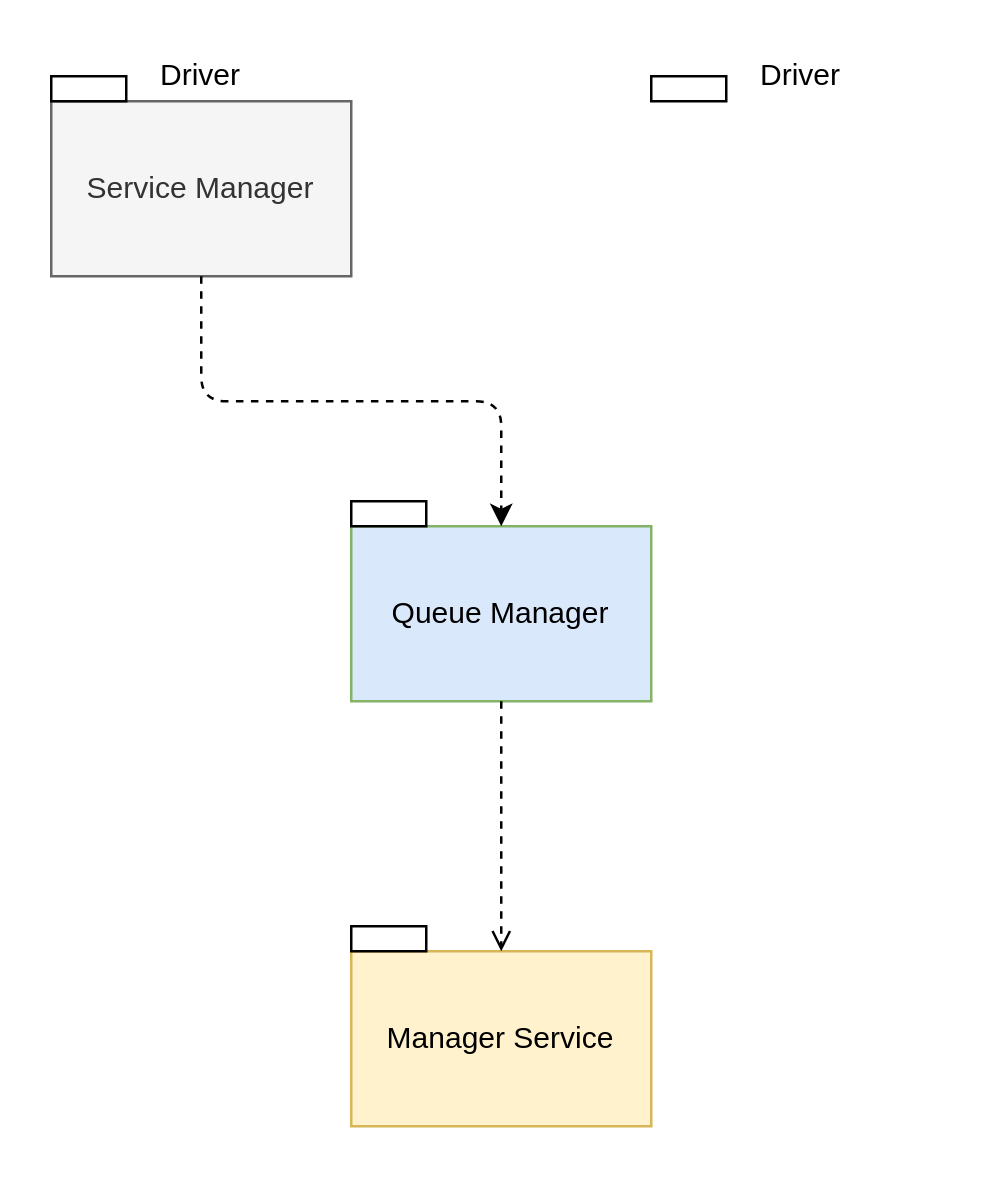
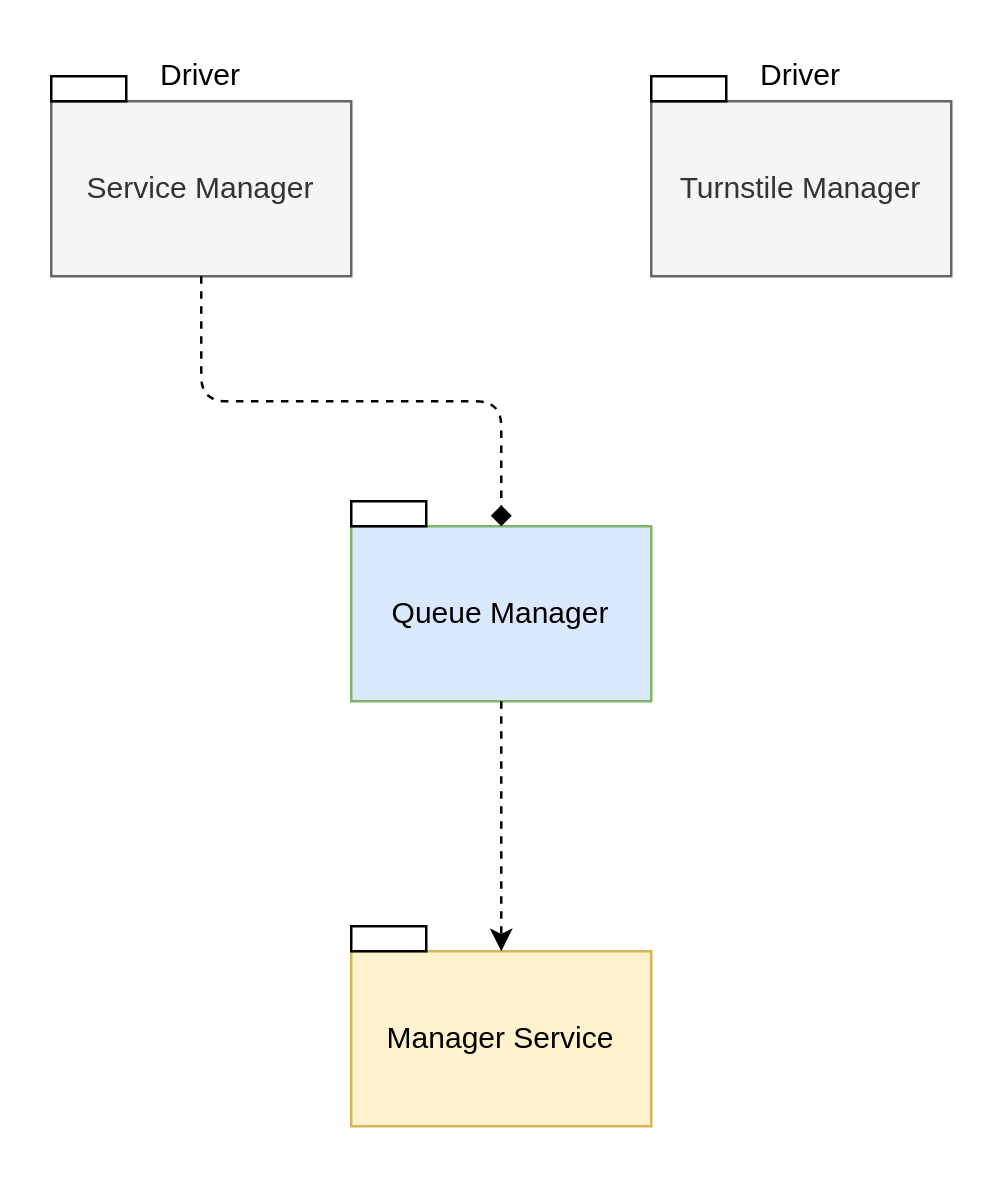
none -> (801, 189)
(501, 507) -> (501, 506)
(501, 937) -> (501, 933)
